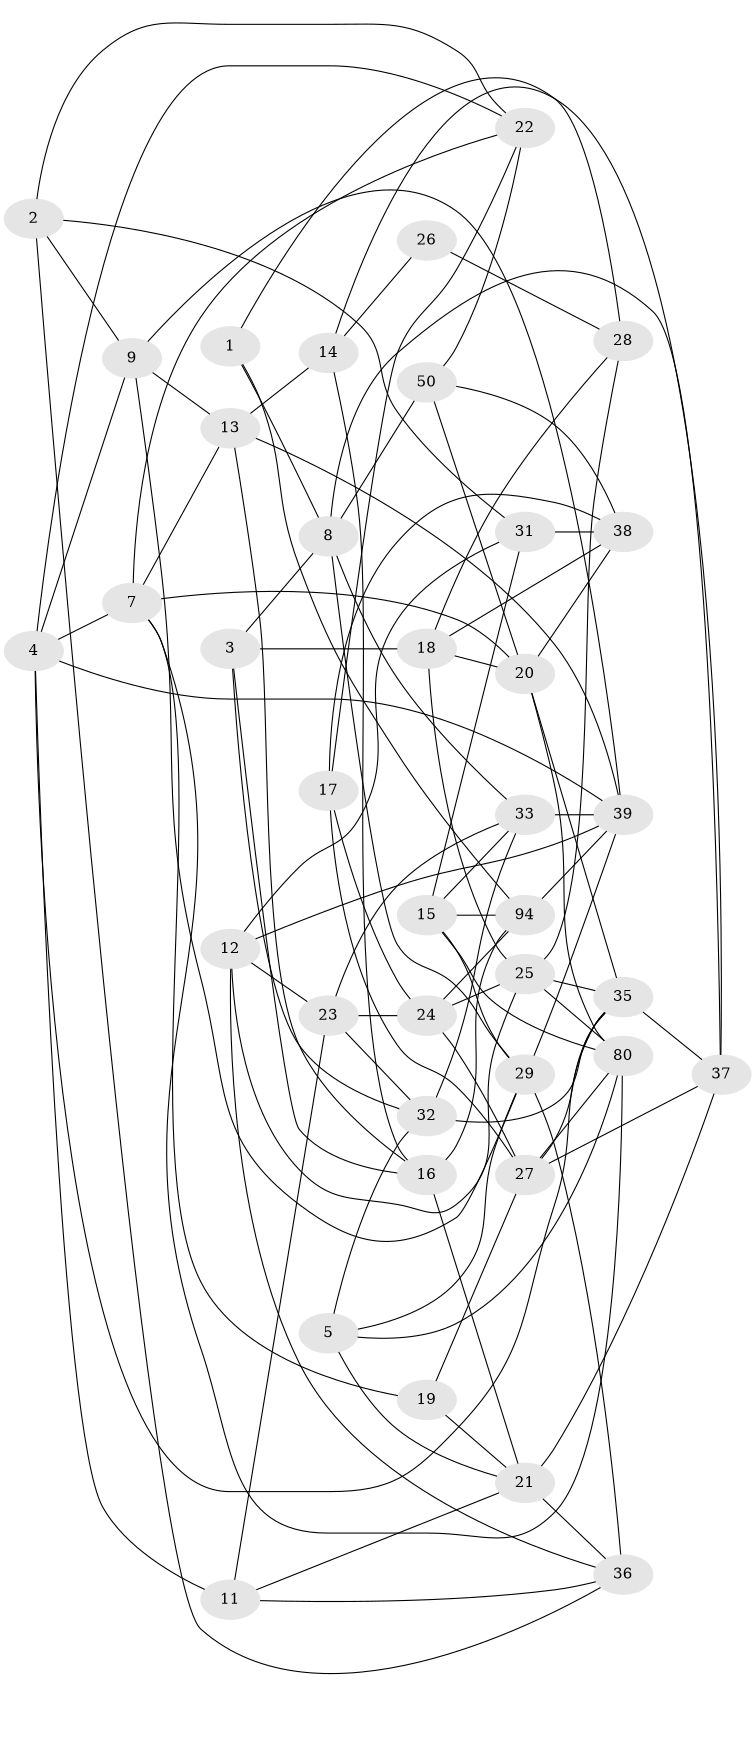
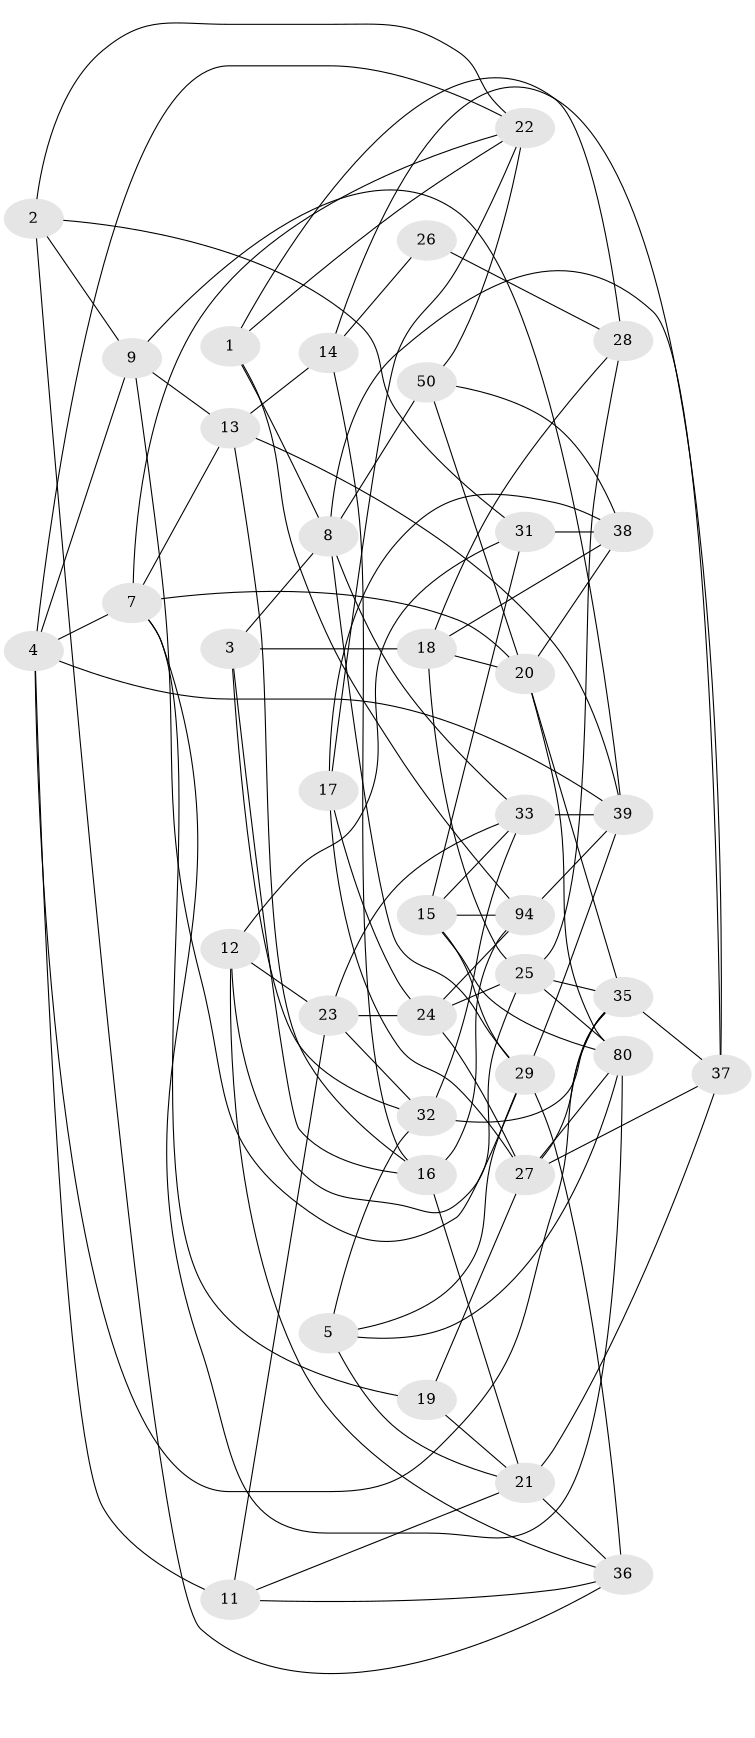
none -> (365, 235)
(426, 877) -> none
